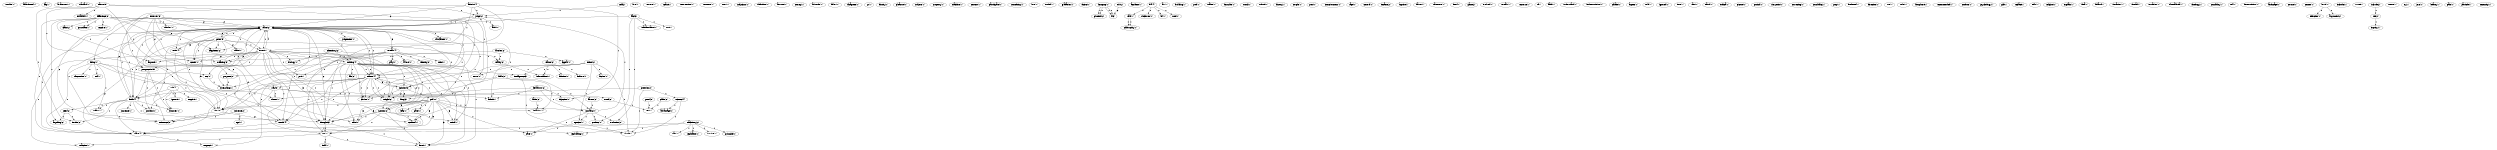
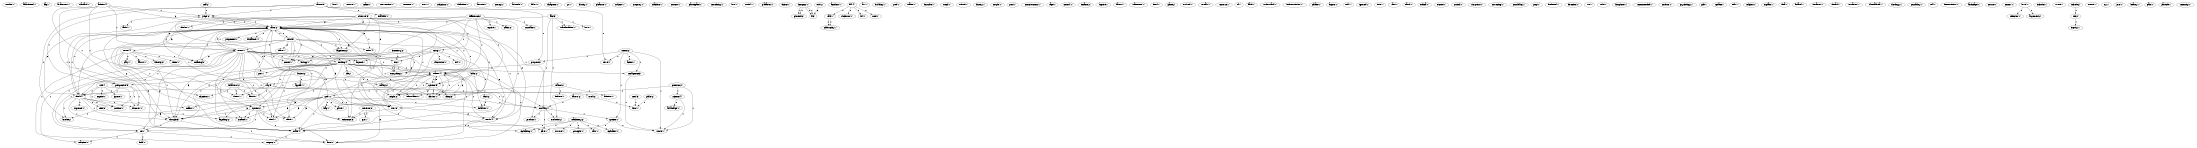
(392, 51) -> (127, 51)
(439, 54) -> (397, 56)
